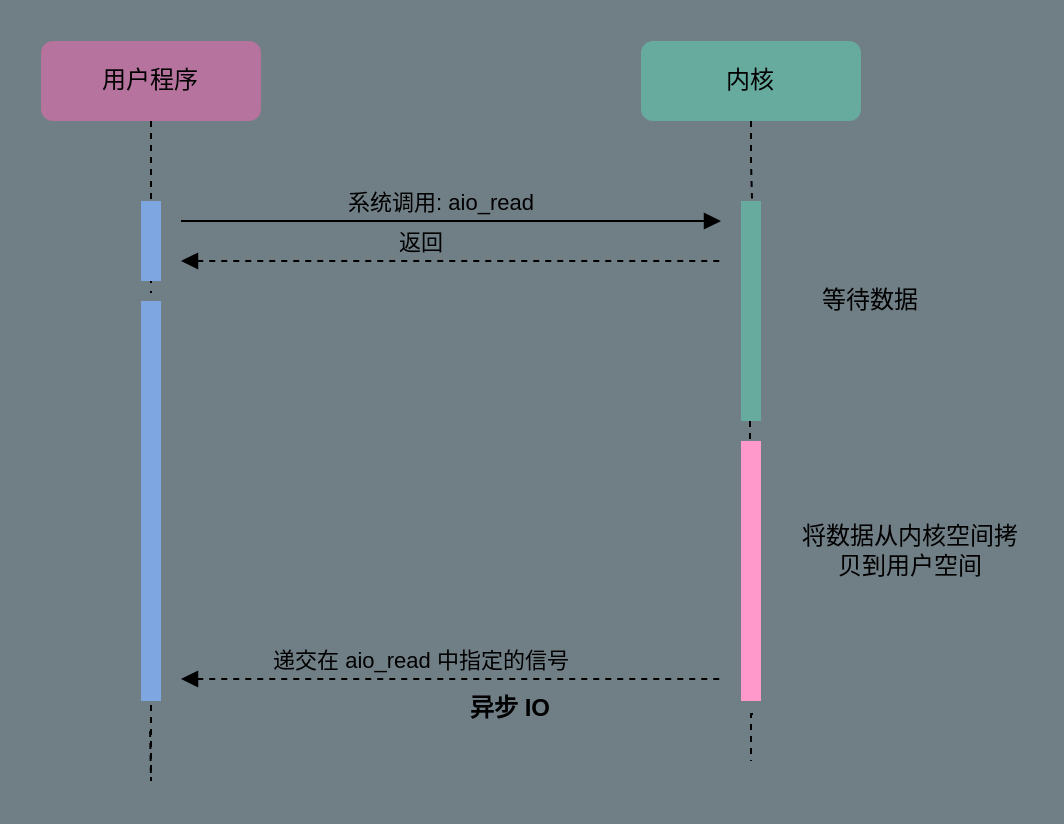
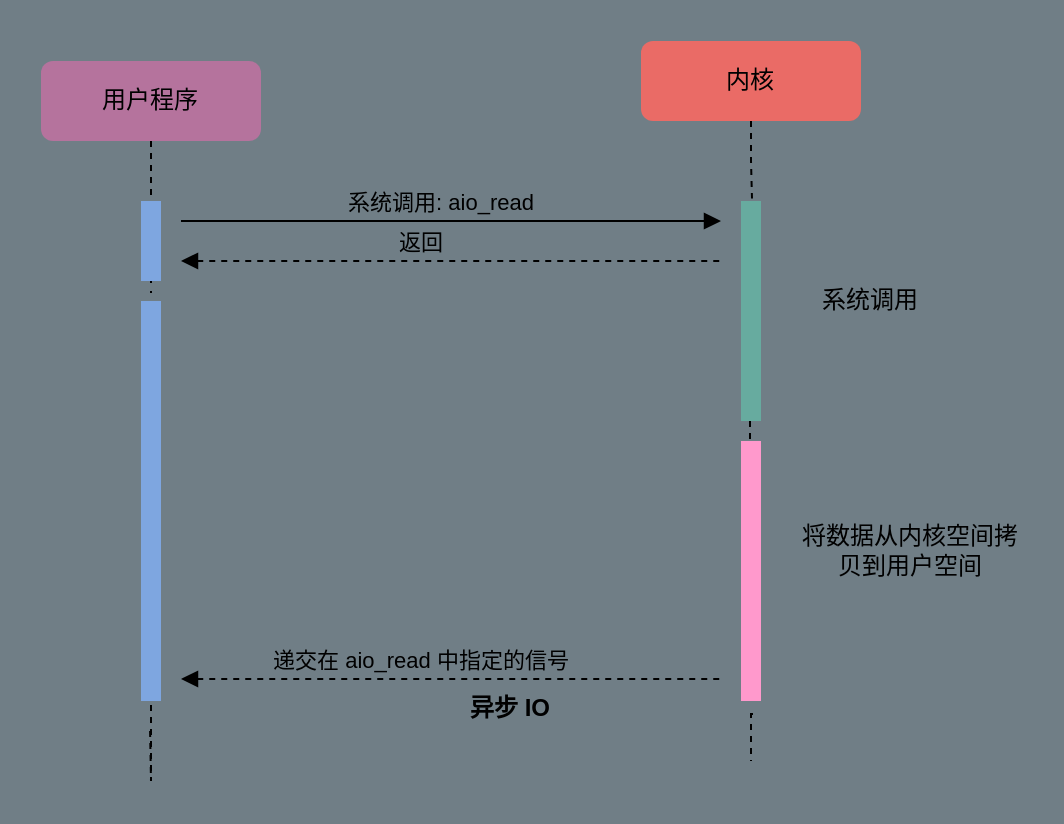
(151, 81) -> (151, 101)
(751, 81) -> (751, 81)
(871, 301) -> (871, 301)
